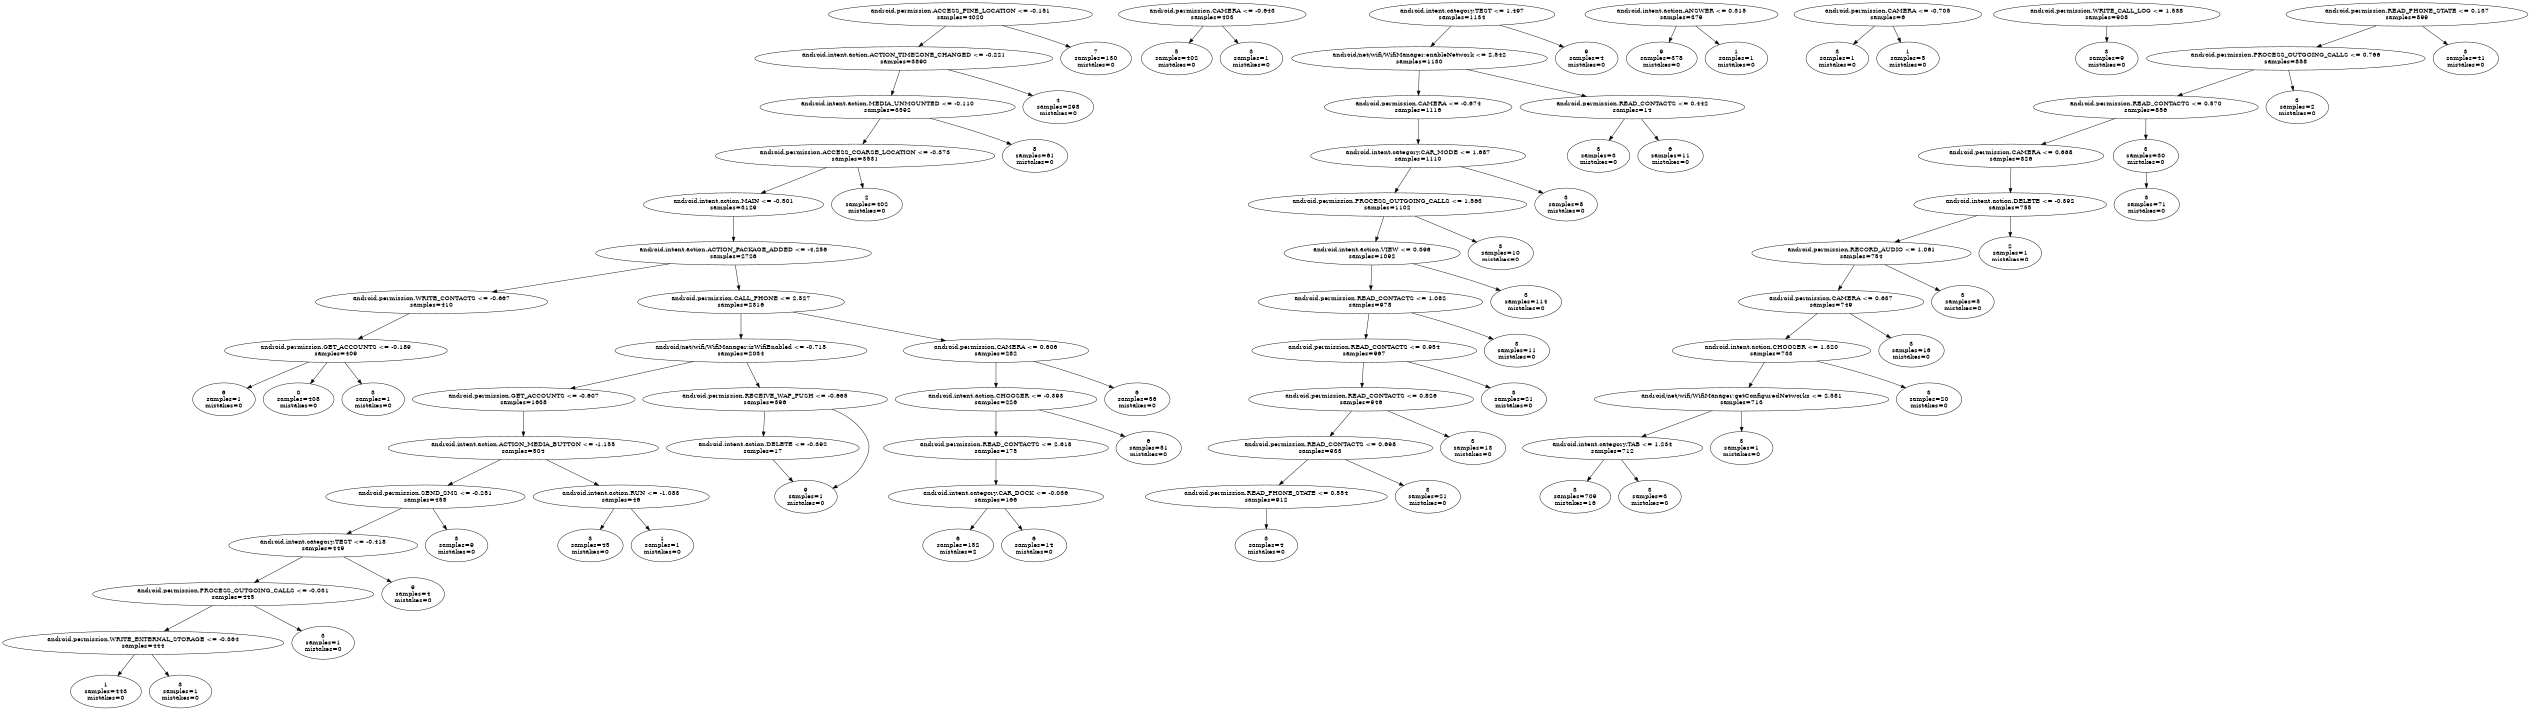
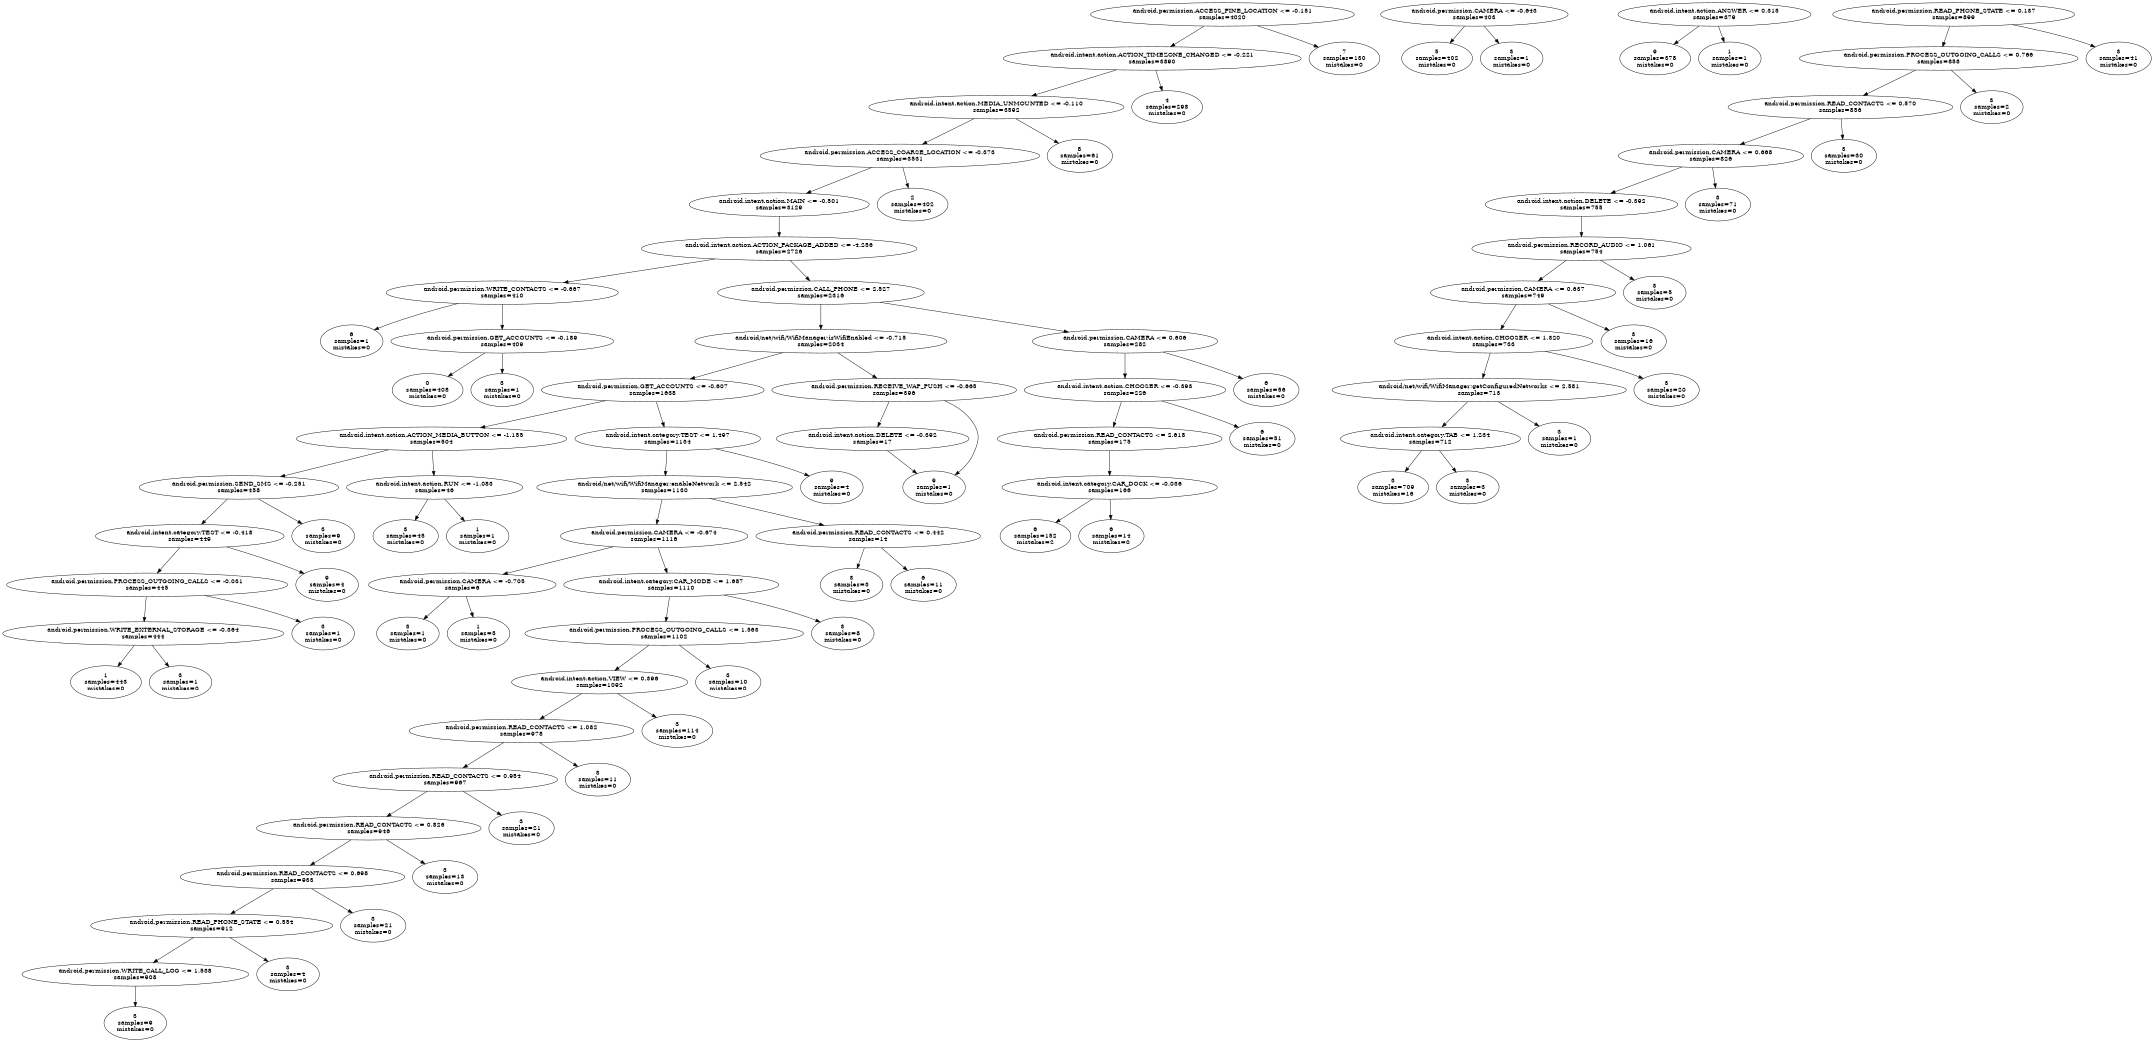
(2146, 178) -> (1714, 176)
(2010, 253) -> none
(280, 374) -> (418, 315)
none -> (660, 412)
none -> (560, 560)
none -> (175, 949)
